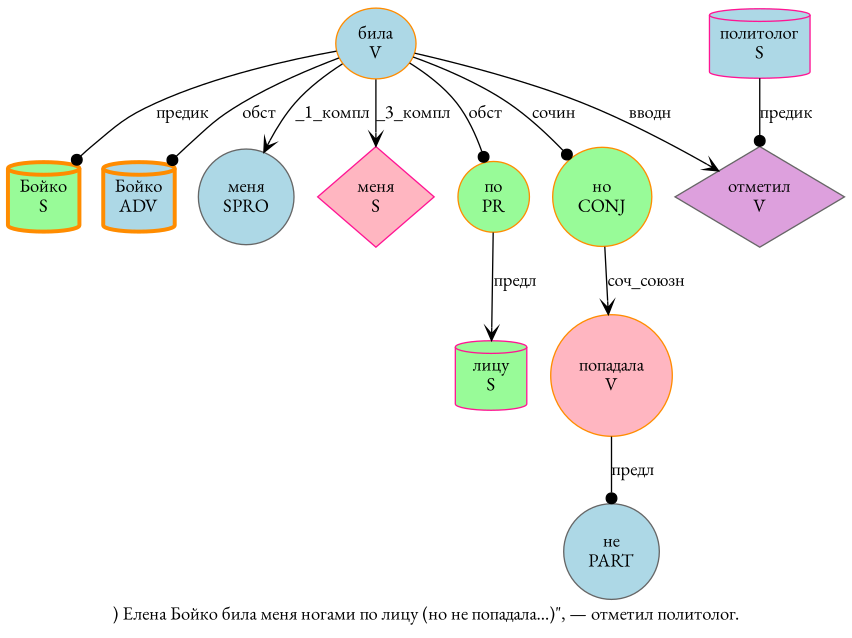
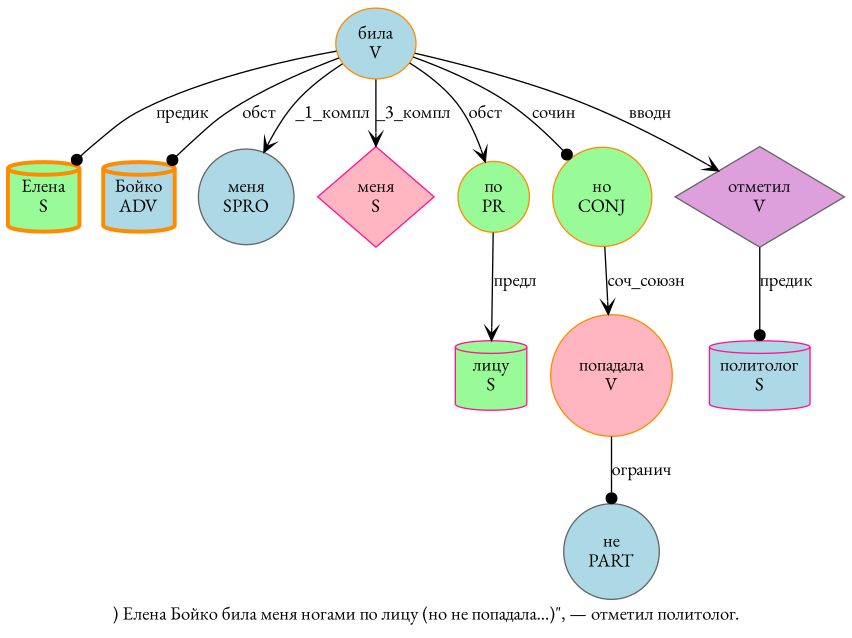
(454, 100) -> (454, 99)
(760, 107) -> (760, 288)
(44, 197) -> (44, 197)
(633, 470) -> (642, 470)
